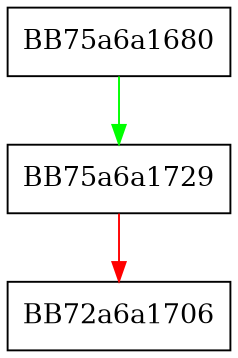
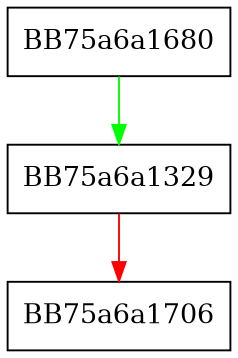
(119, 179) -> (119, 179)
(119, 316) -> (119, 316)
